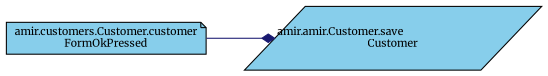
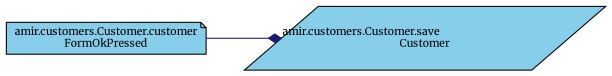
(393, 38) -> (425, 38)
